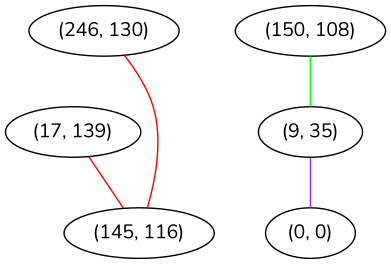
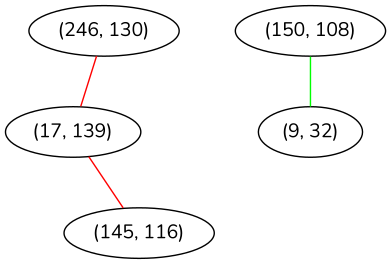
(157, 128) -> (89, 81)
(310, 132) -> (310, 132)
(310, 233) -> none
